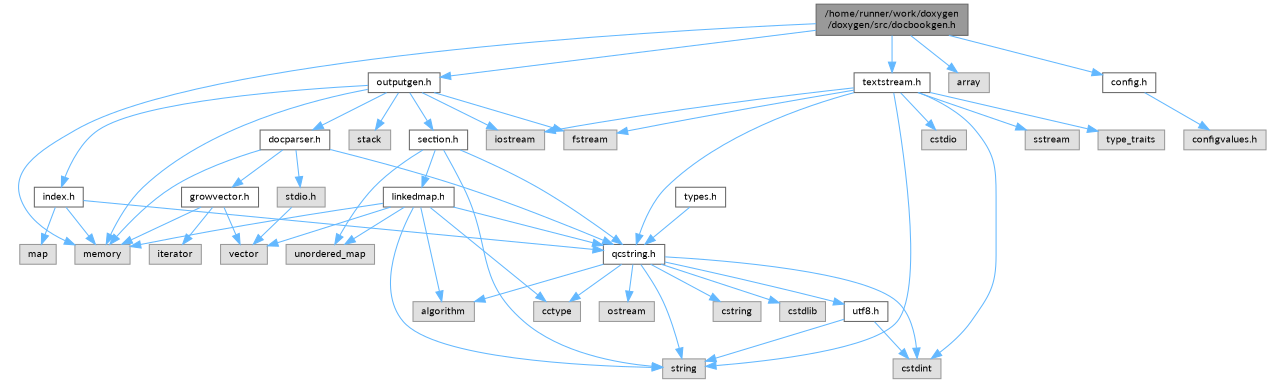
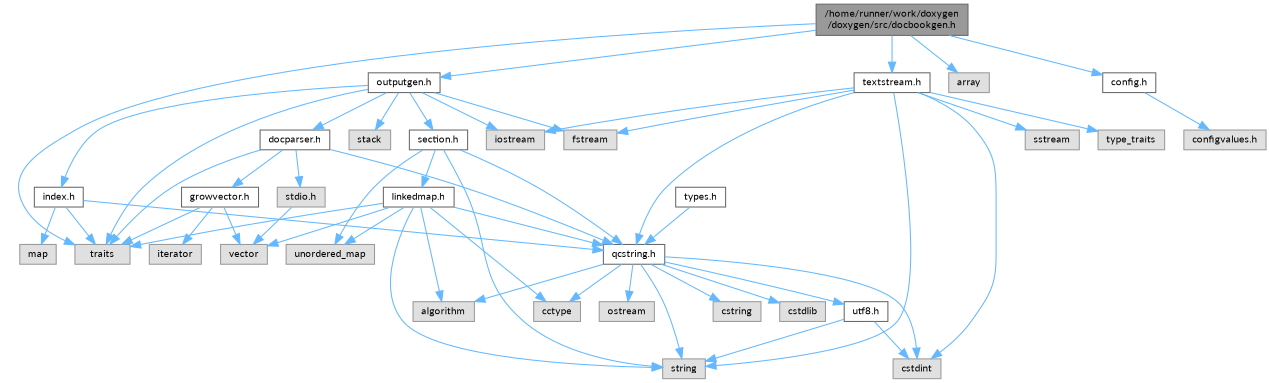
(944, 140) -> none
(102, 254) -> (102, 254)
